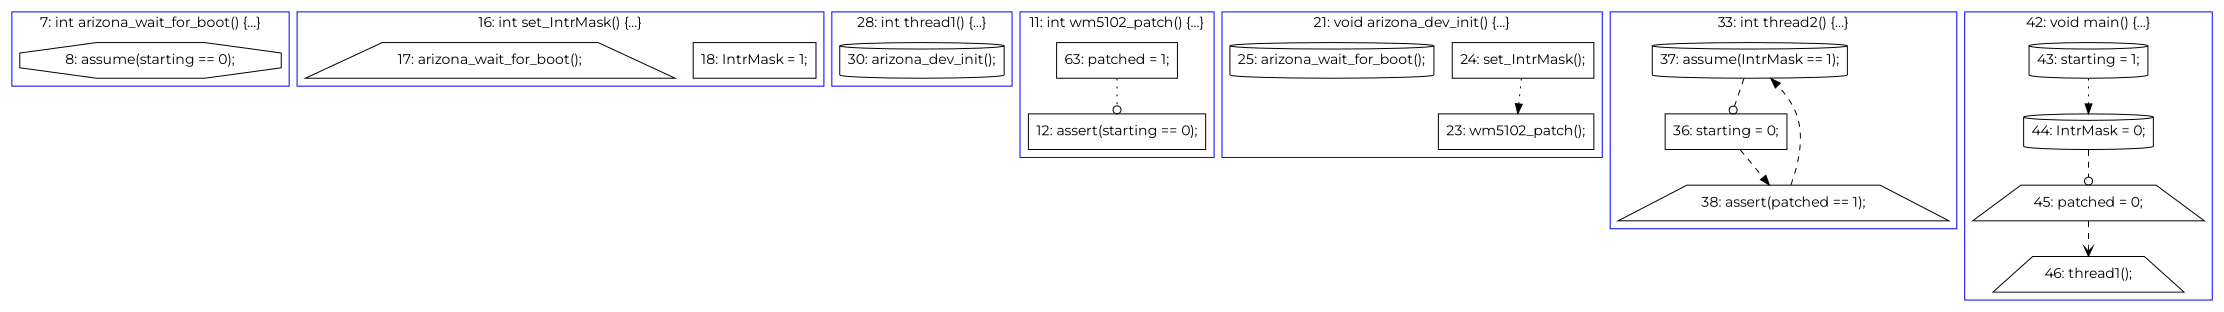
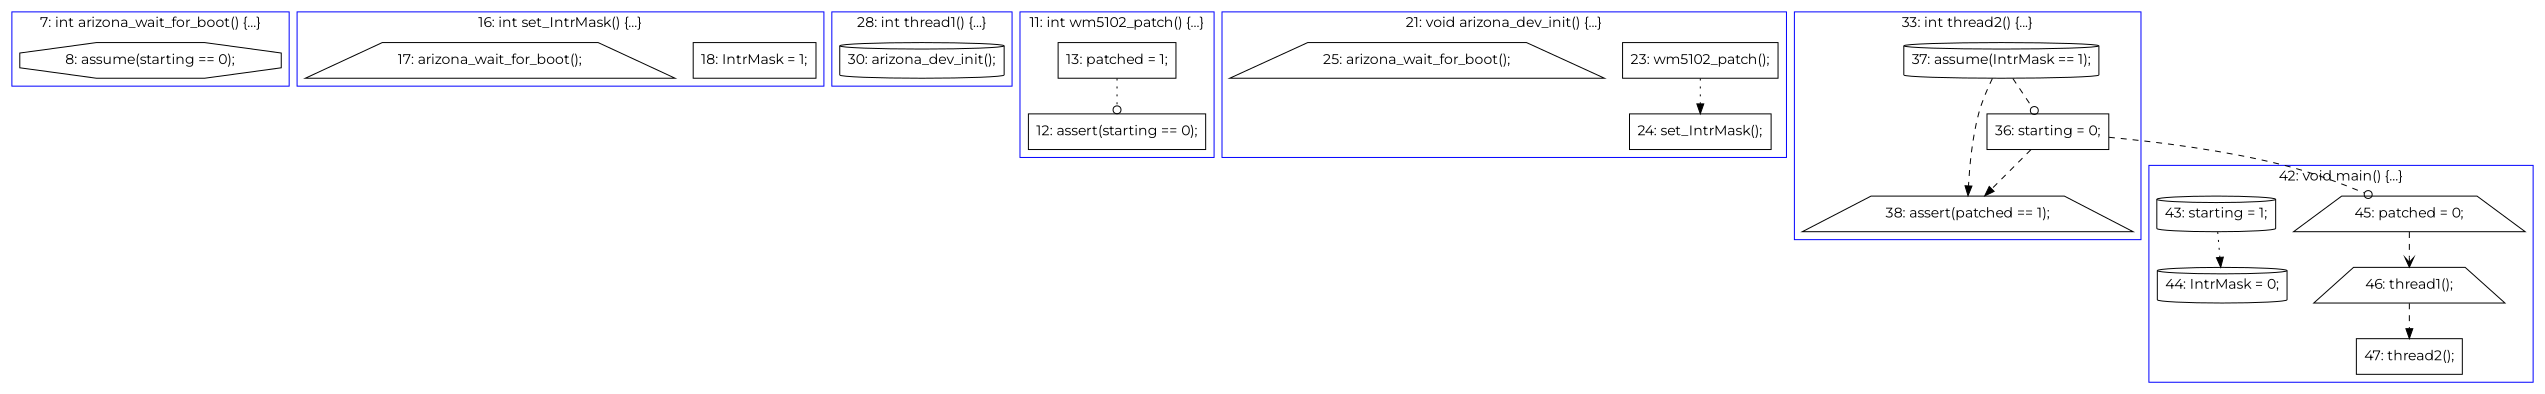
(1117, 60) -> (1117, 60)
(1332, 60) -> (1417, 60)
(1520, 91) -> (1700, 91)
(1800, 133) -> (1975, 131)
(2088, 163) -> (2239, 155)
none -> (2409, 356)
